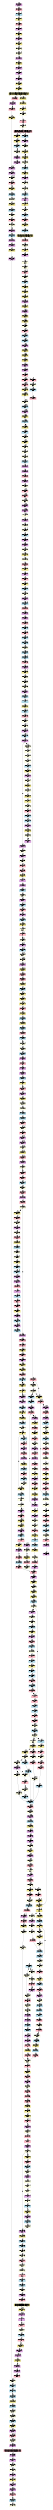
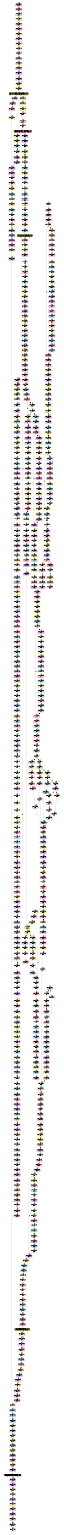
(25, 570) -> (17, 578)
(22, 1183) -> none
